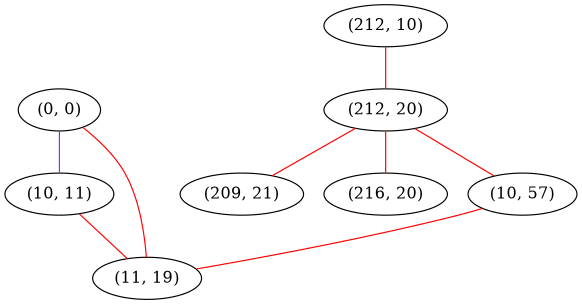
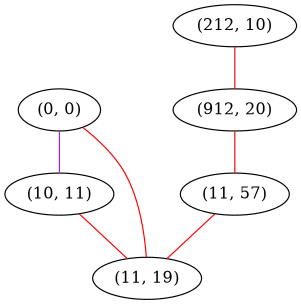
(386, 110) -> (235, 110)
(242, 194) -> none
(386, 194) -> none
(523, 194) -> (235, 194)
